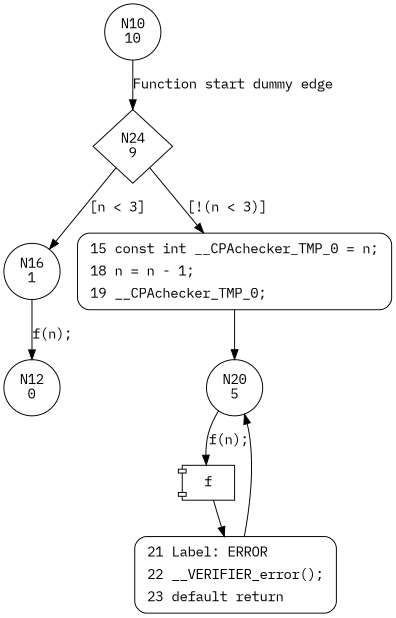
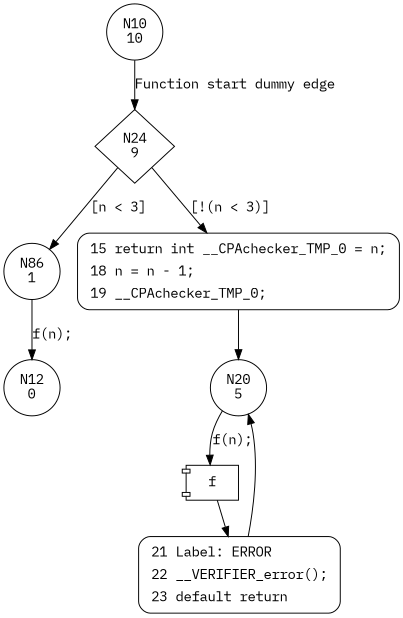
(247, 249) -> (251, 249)
(32, 271) -> (32, 271)
